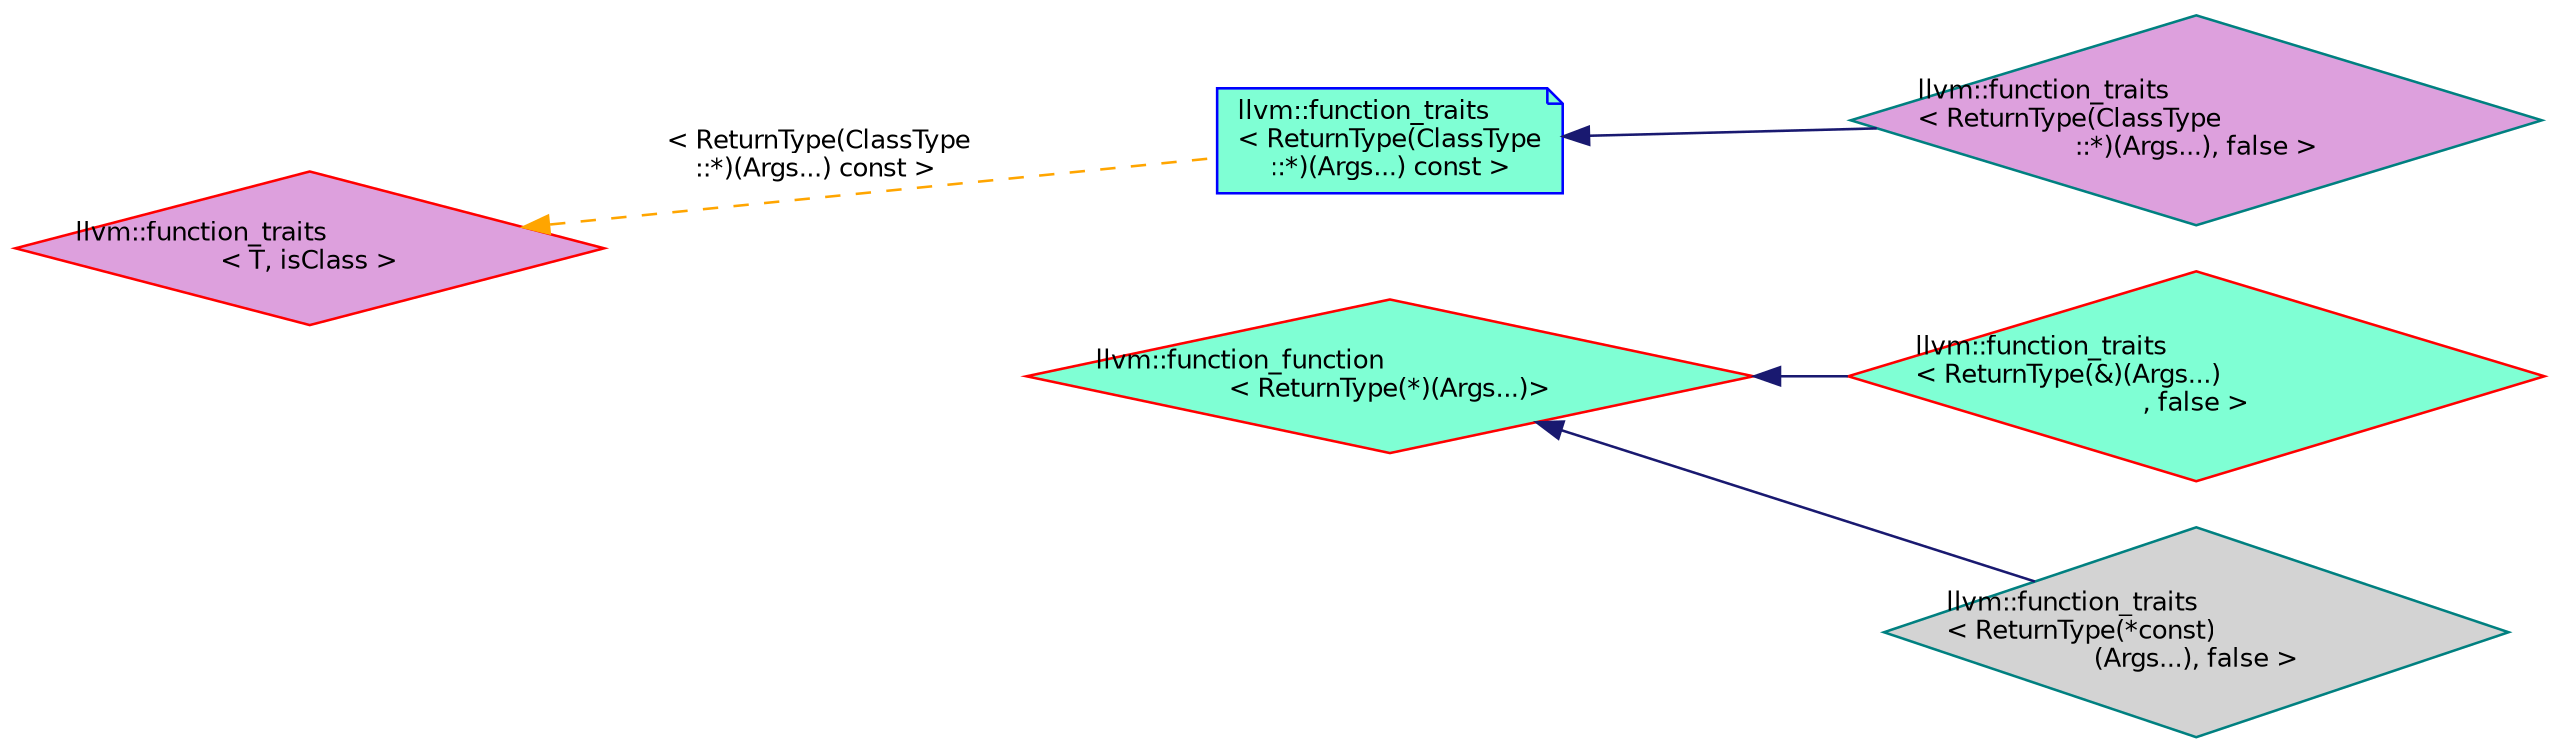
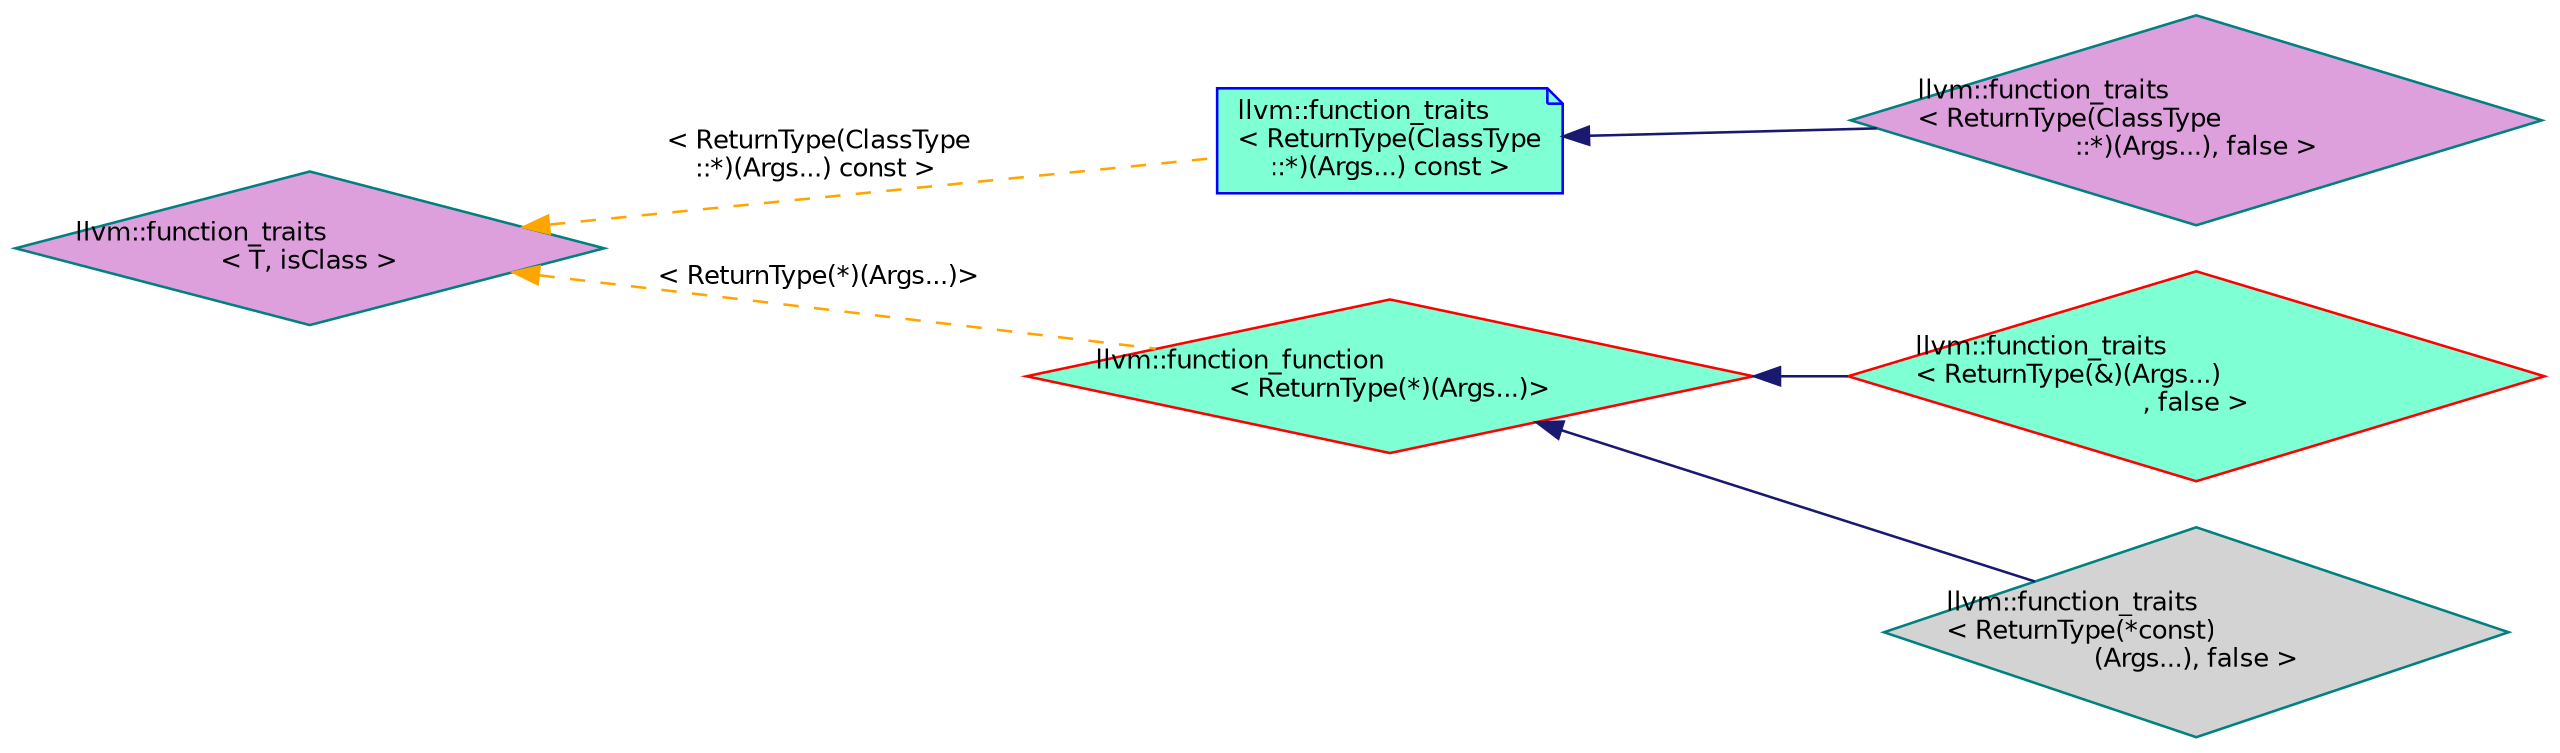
(310, 248) -> (310, 248)
none -> (848, 312)
